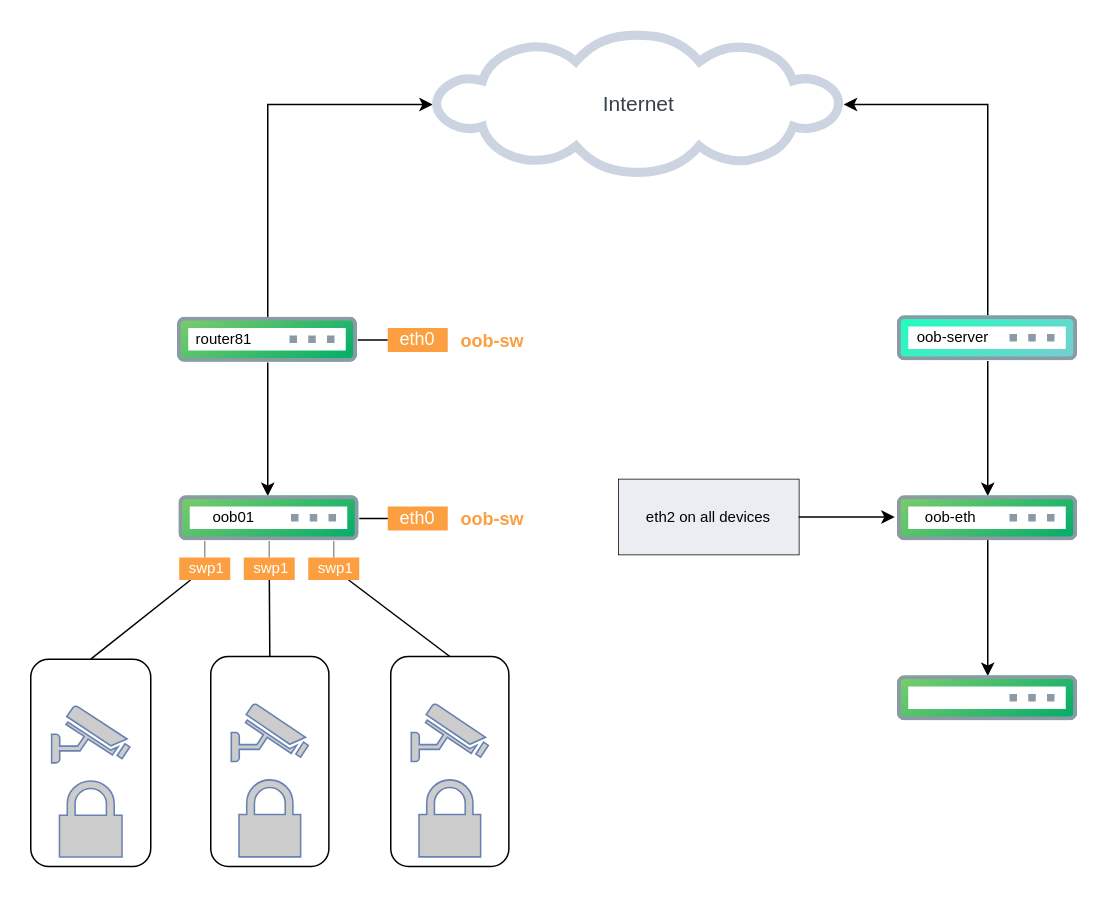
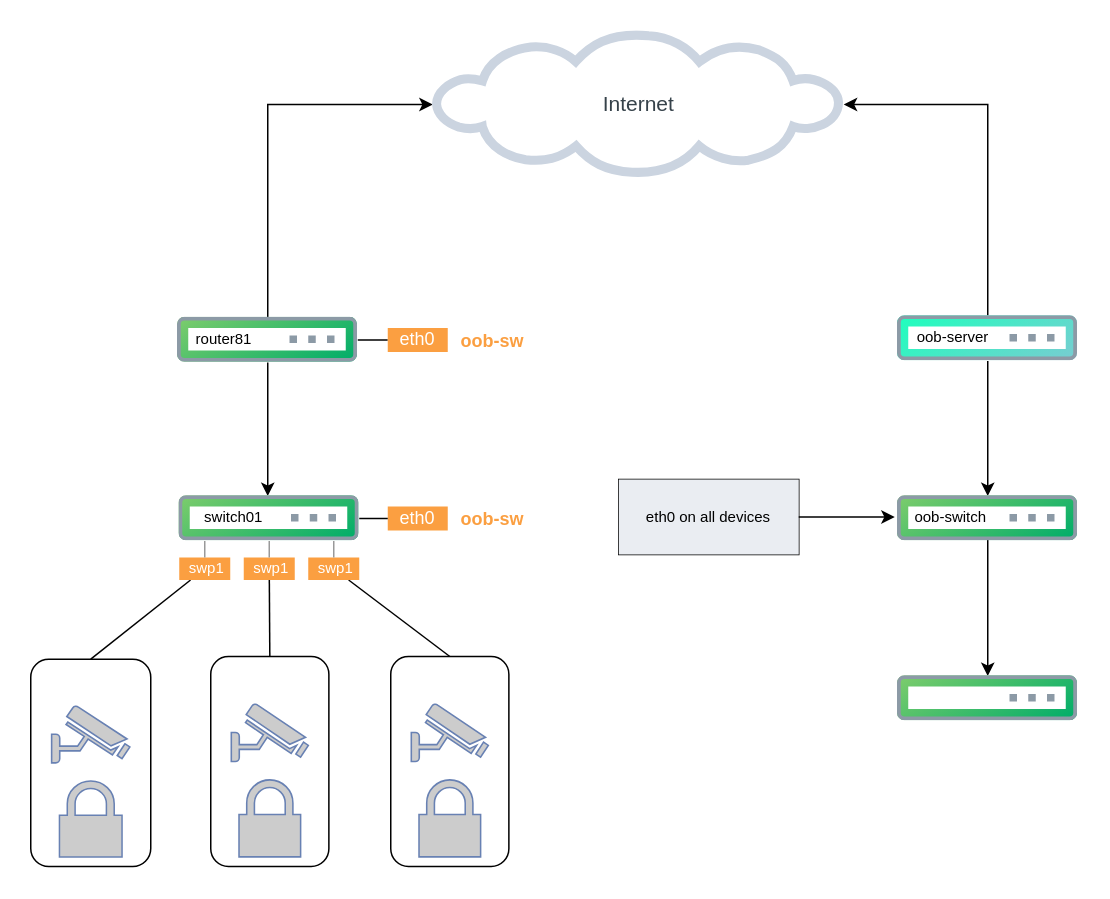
(234, 517) -> (234, 517)
(709, 517) -> (709, 517)
(951, 517) -> (951, 517)
